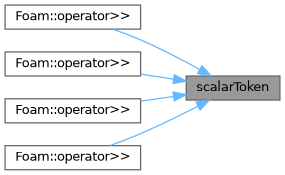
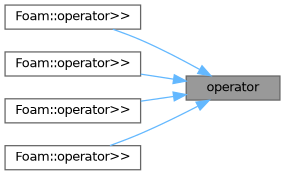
(233, 88) -> (233, 88)
